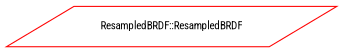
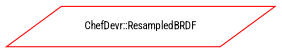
(172, 27) -> (141, 27)
